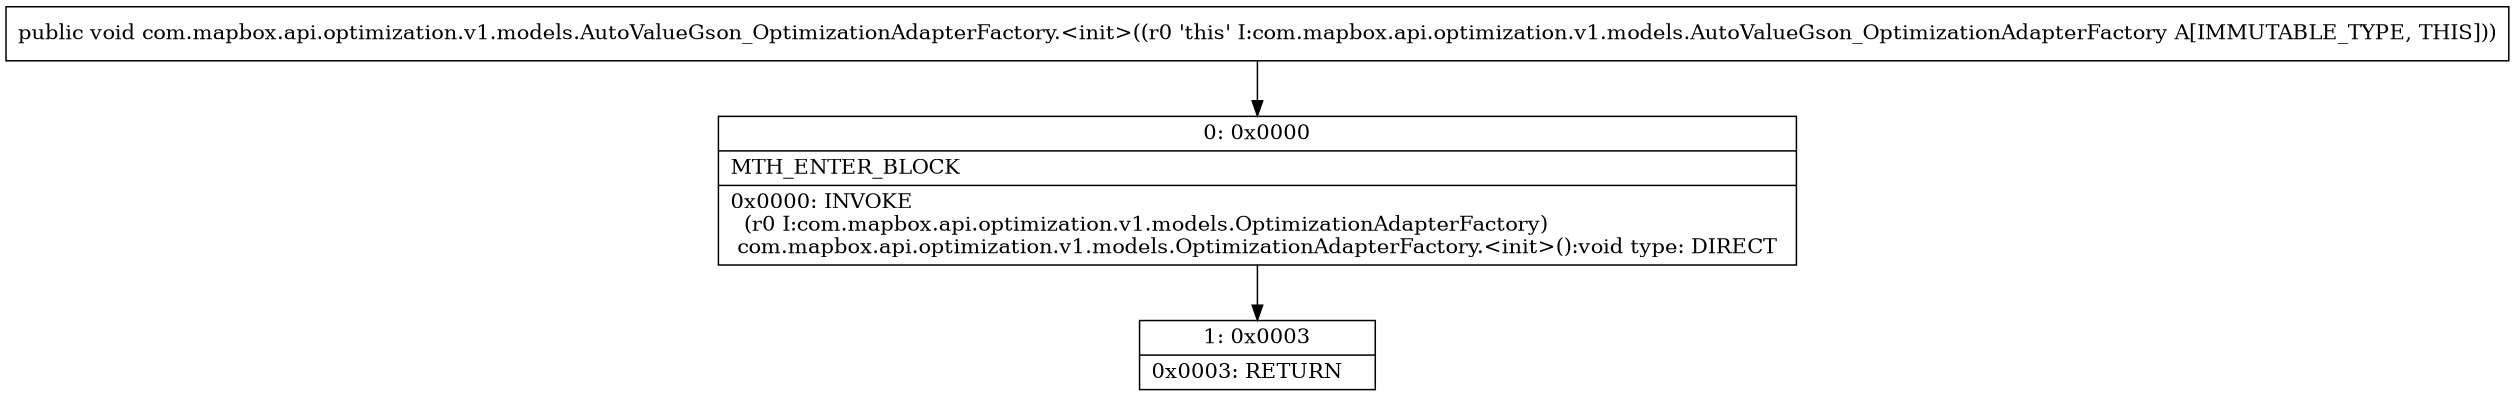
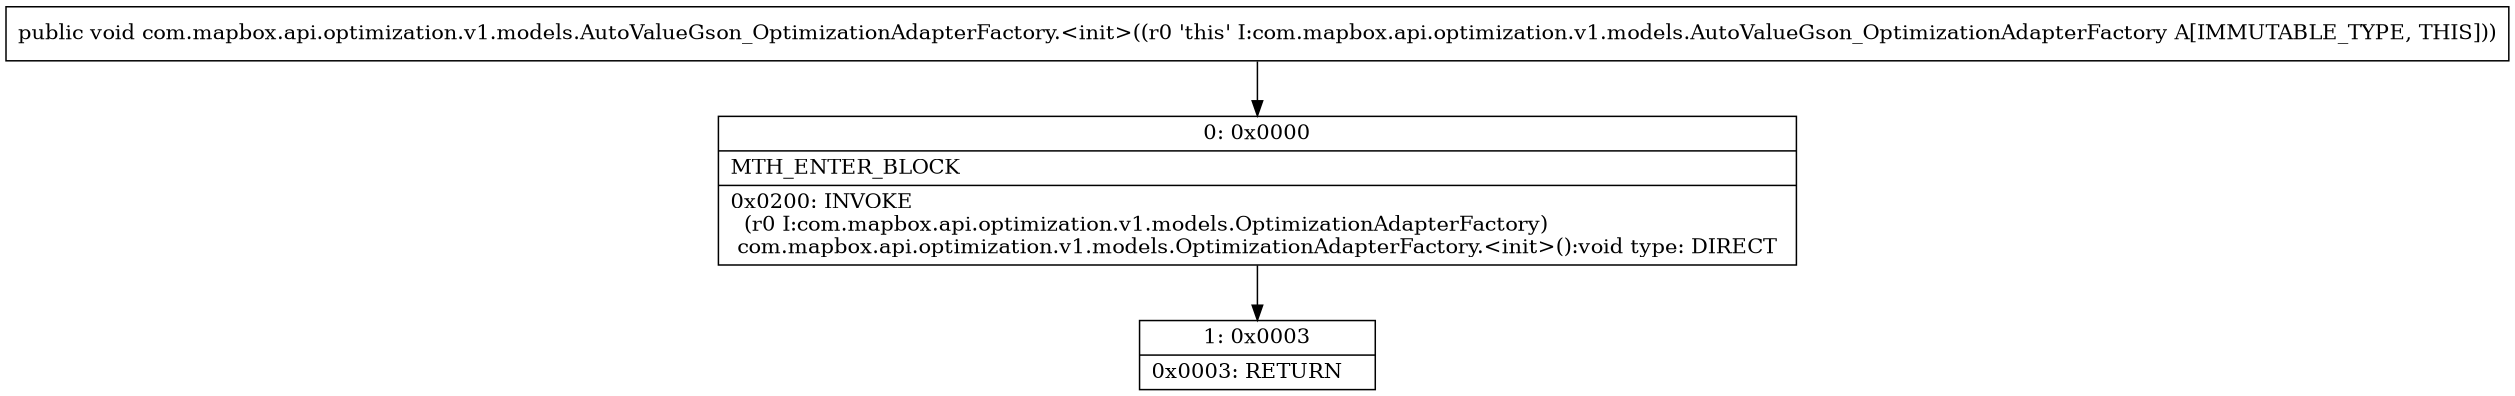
(829, 202) -> (829, 202)
